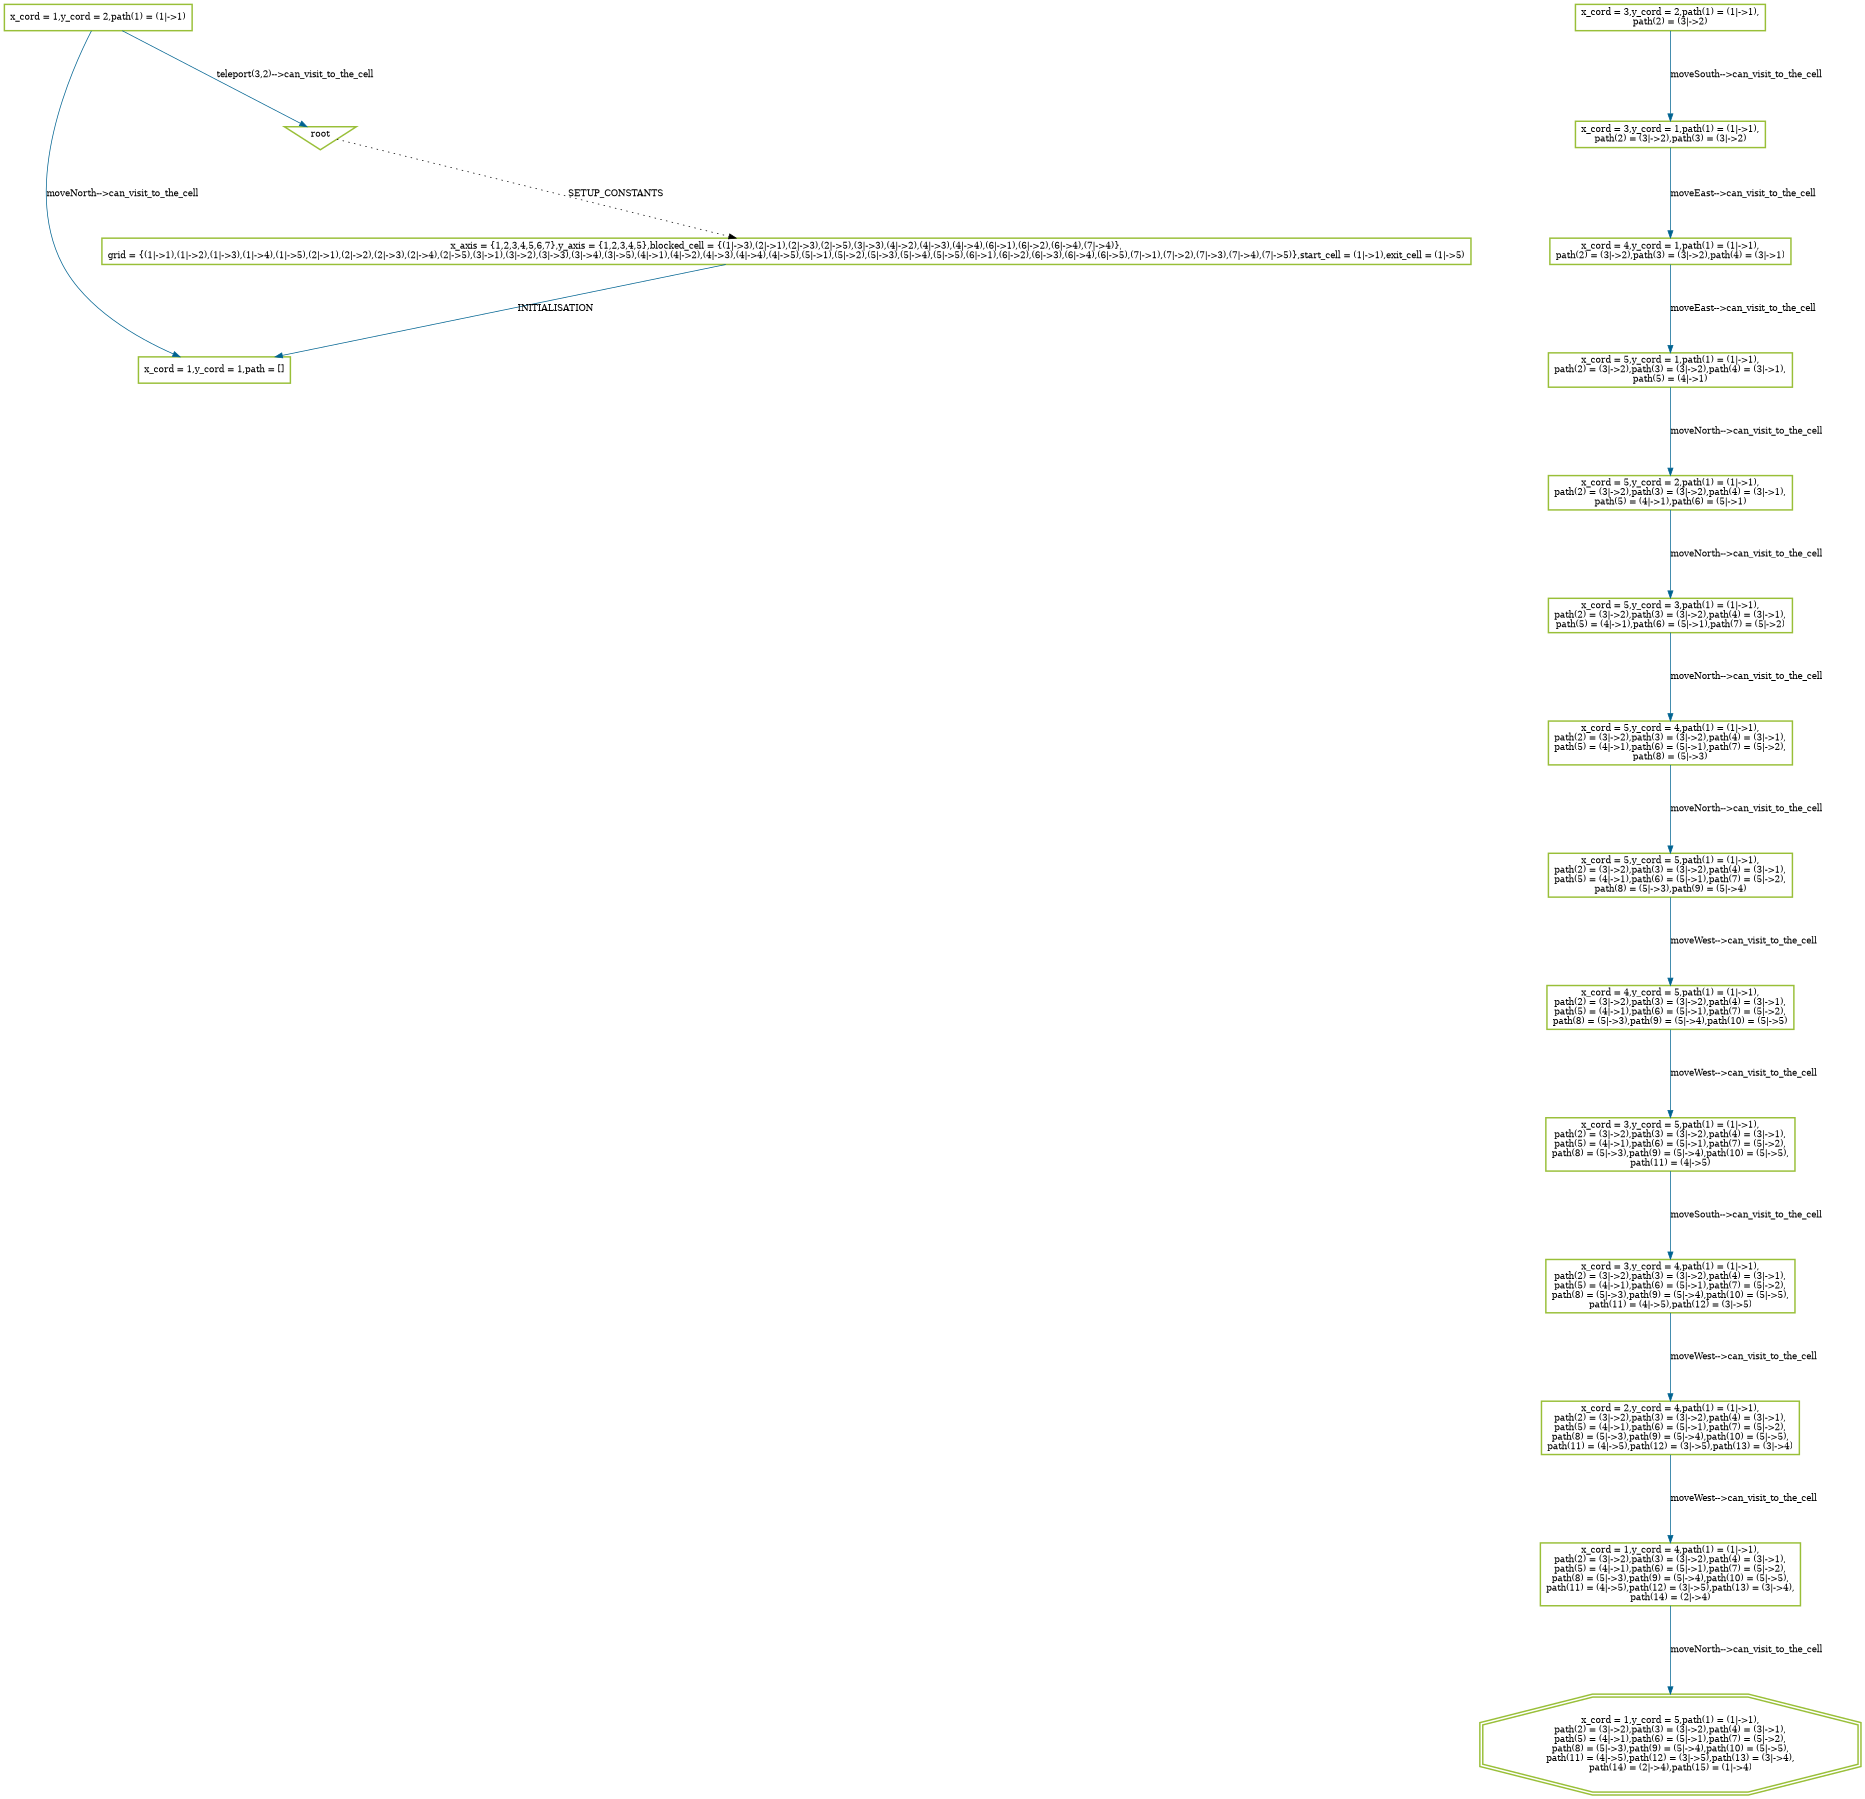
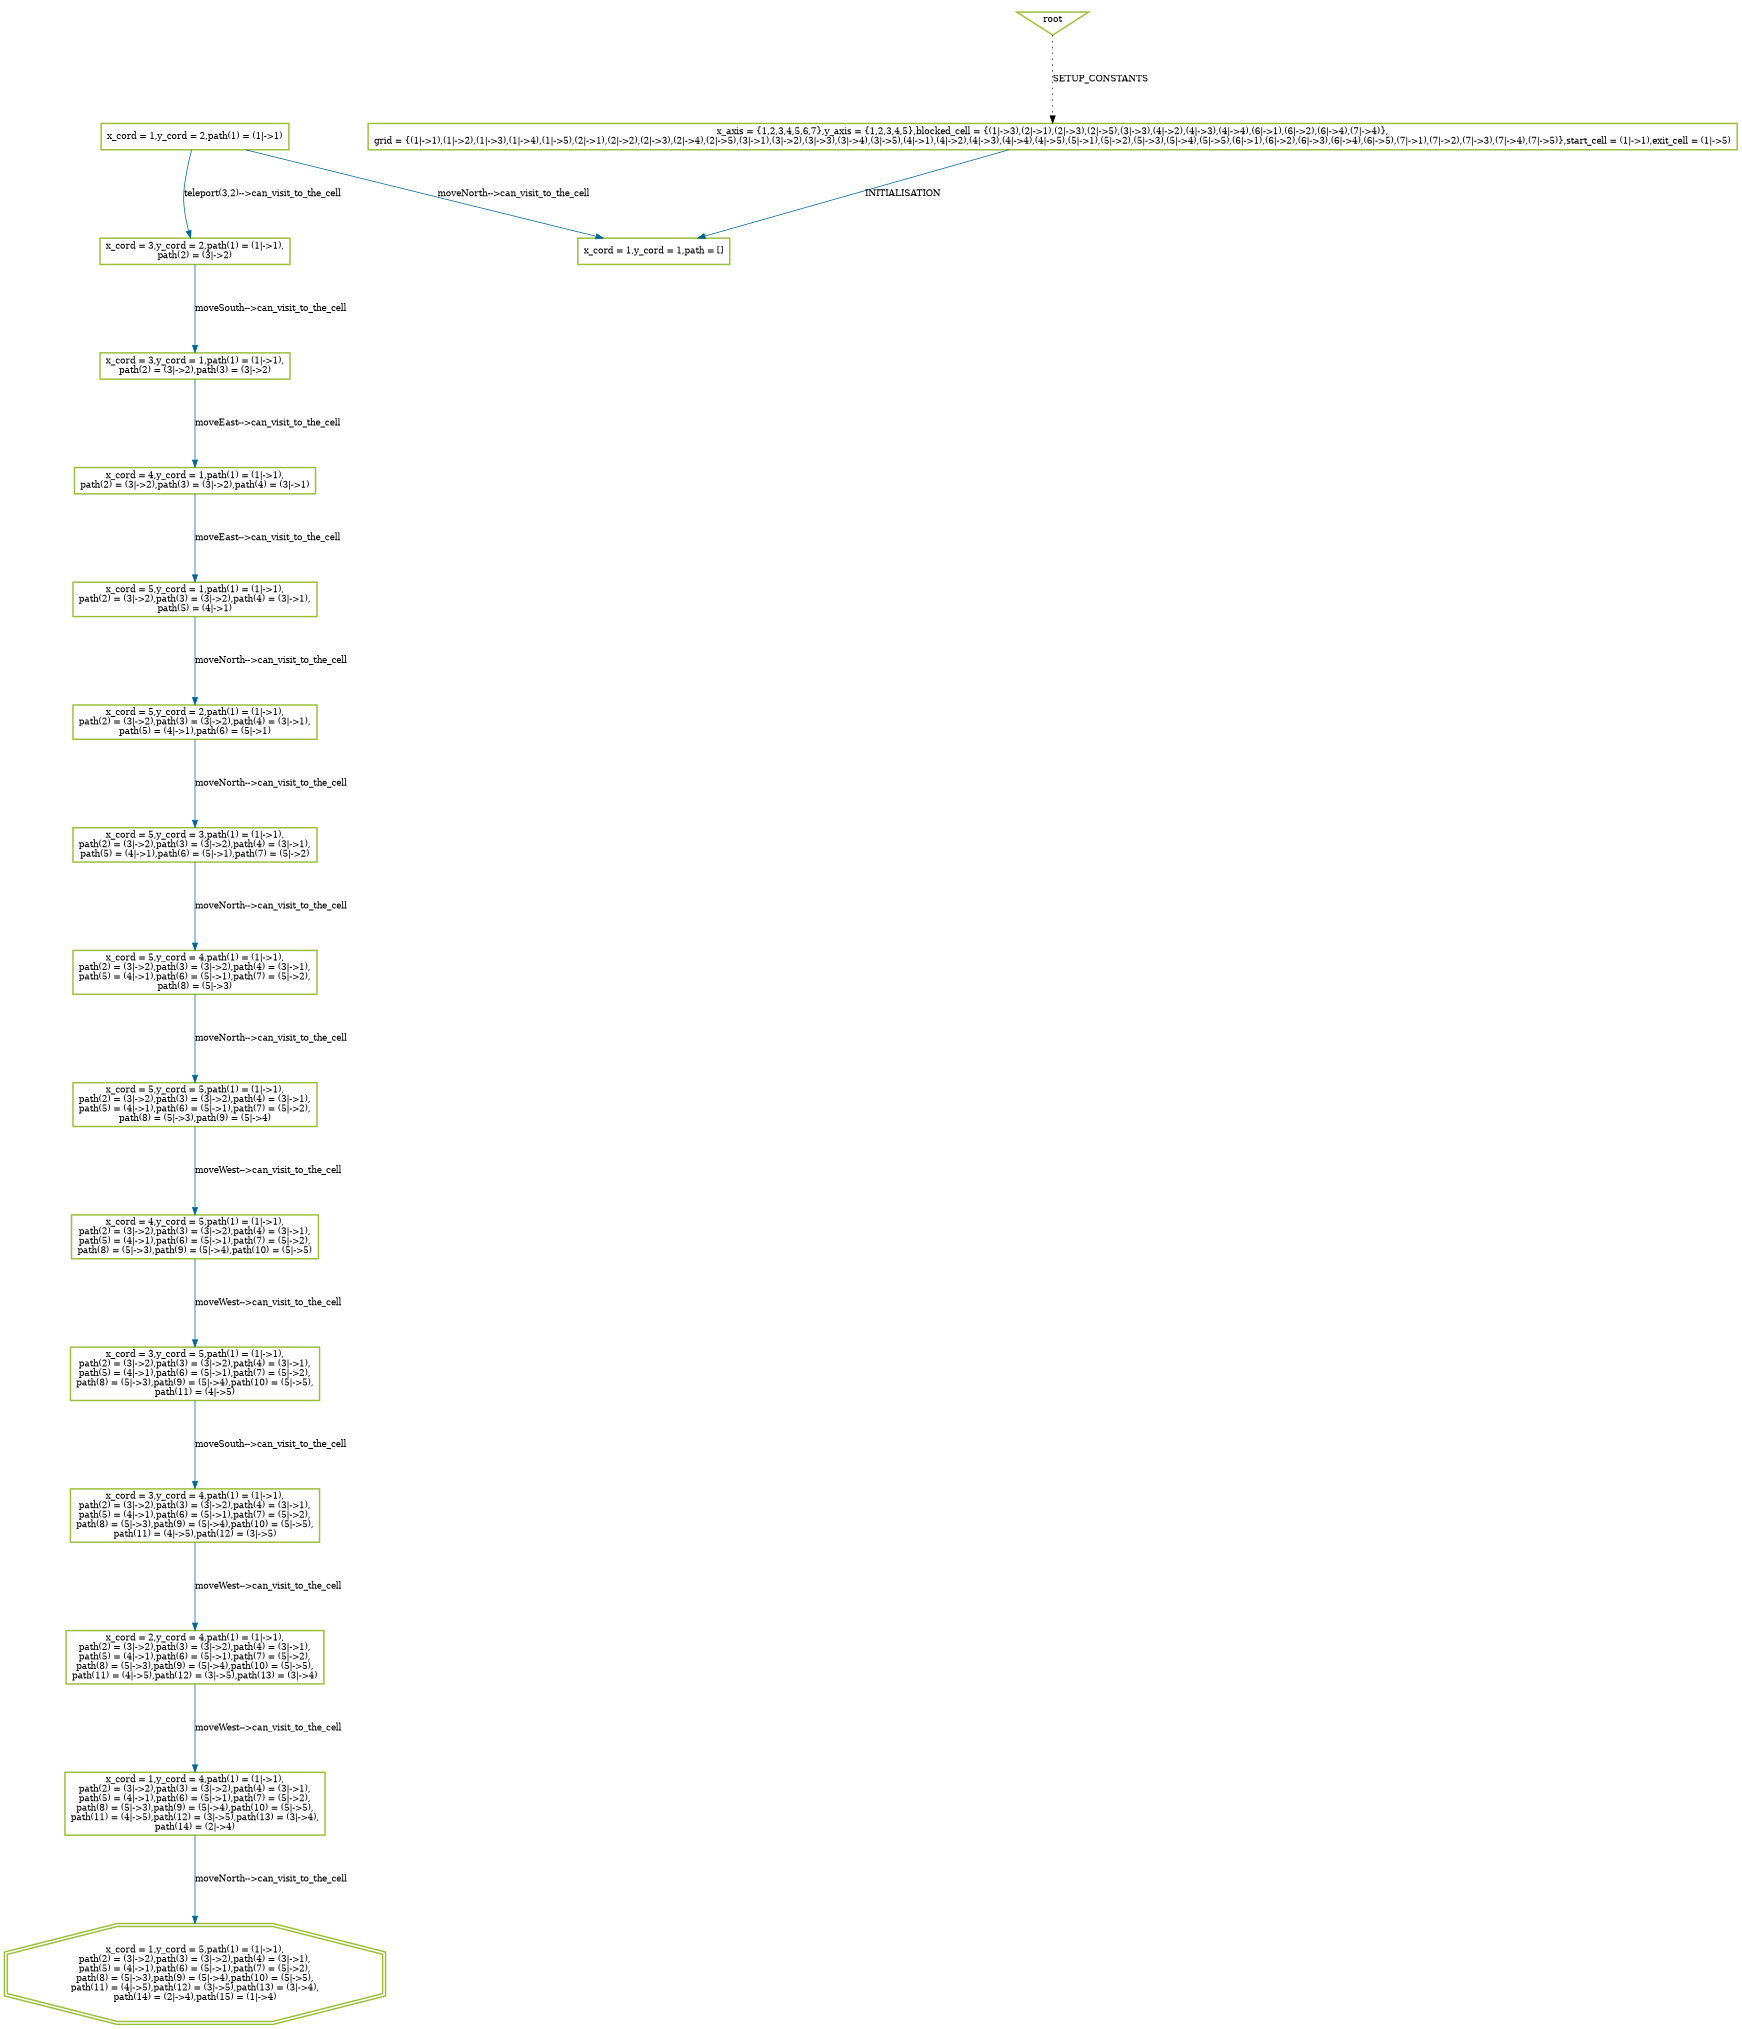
(211, 77) -> (184, 190)
